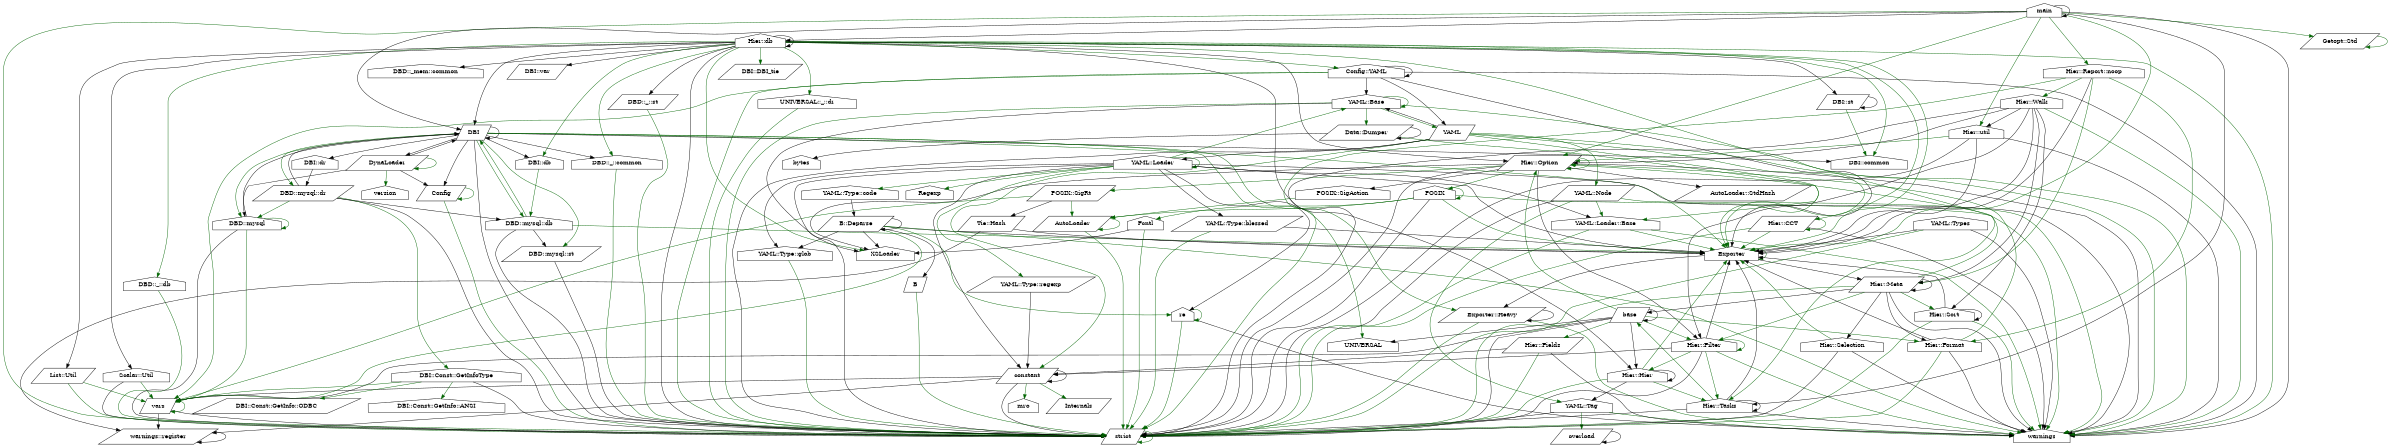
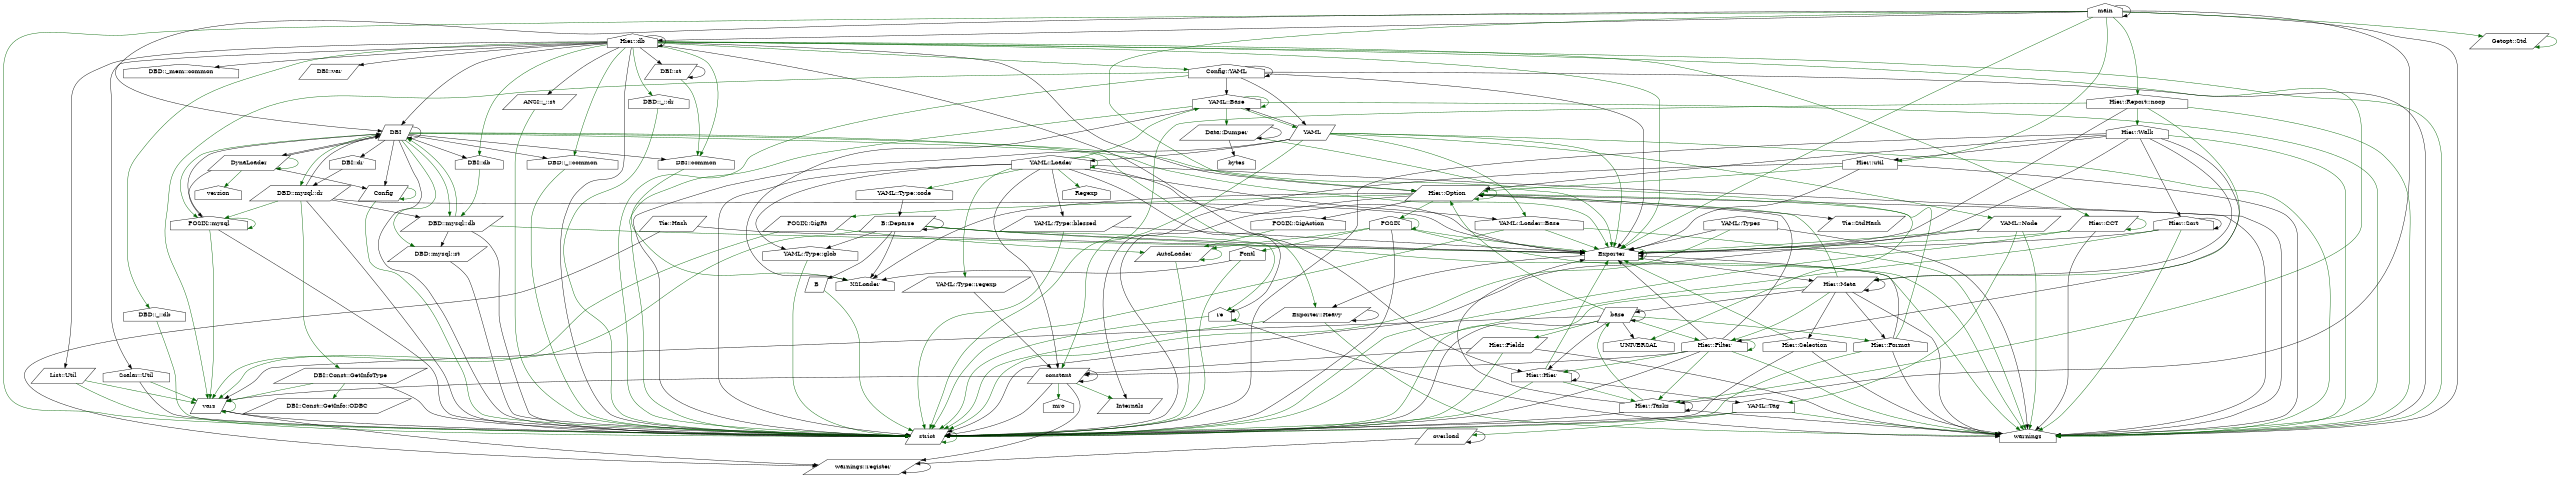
(760, 72) -> none
(643, 102) -> (540, 102)
(807, 102) -> (659, 102)
(722, 184) -> (689, 271)
(1743, 193) -> (1862, 224)
none -> (960, 202)
(1493, 205) -> (1332, 190)
(1599, 207) -> (1812, 242)
(1033, 208) -> none
(247, 224) -> (209, 224)
(529, 224) -> (452, 224)
(2171, 252) -> (2410, 347)
(1586, 269) -> (1784, 220)
(1915, 300) -> none
(456, 376) -> (350, 376)
(437, 406) -> none
none -> (1170, 451)
